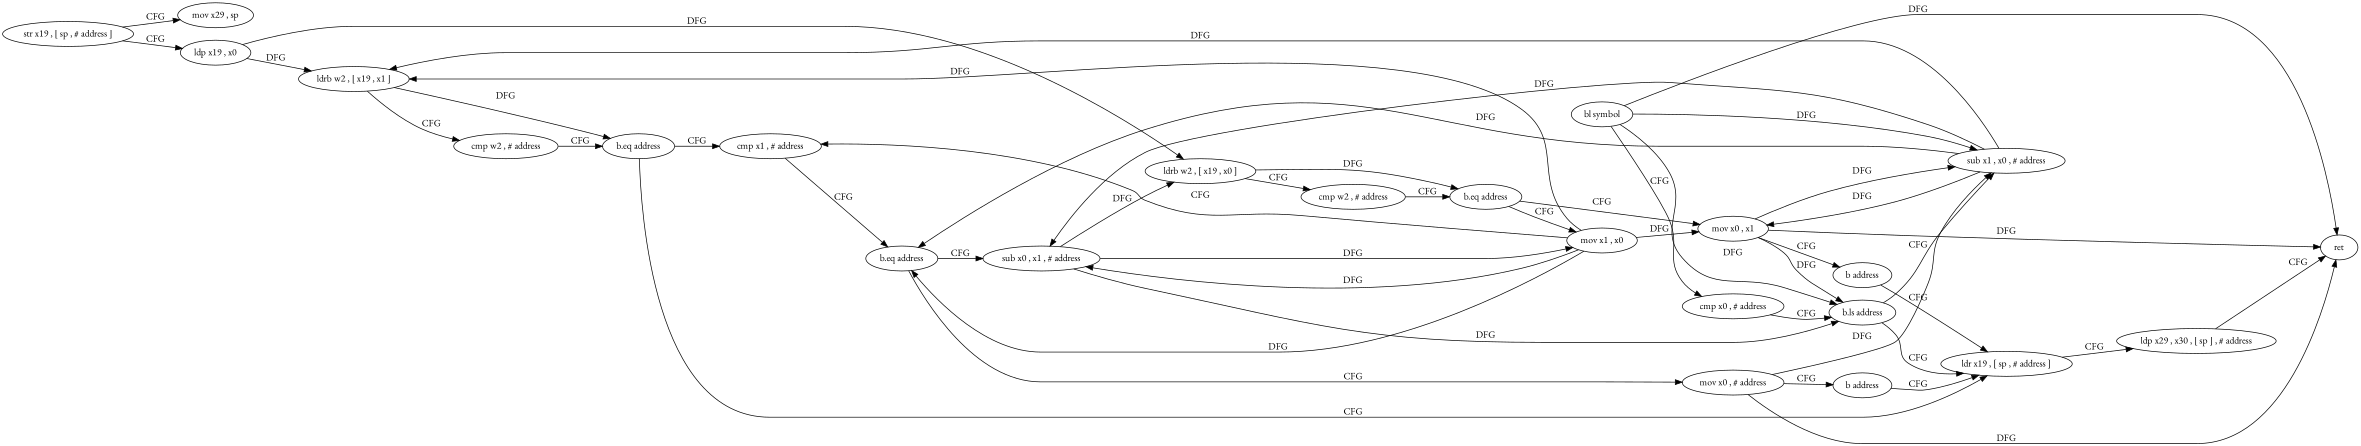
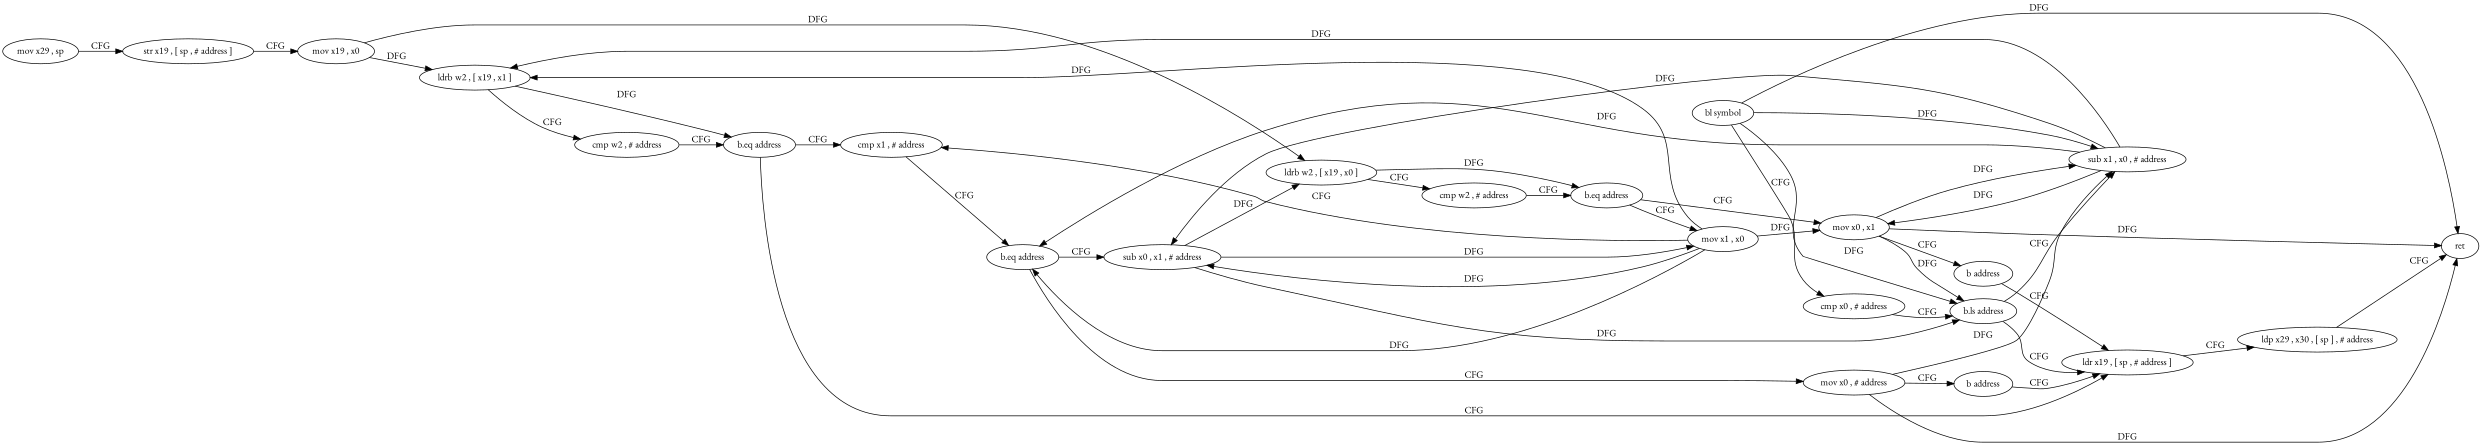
(148, 24) -> (97, 51)
(216, 53) -> (336, 51)
